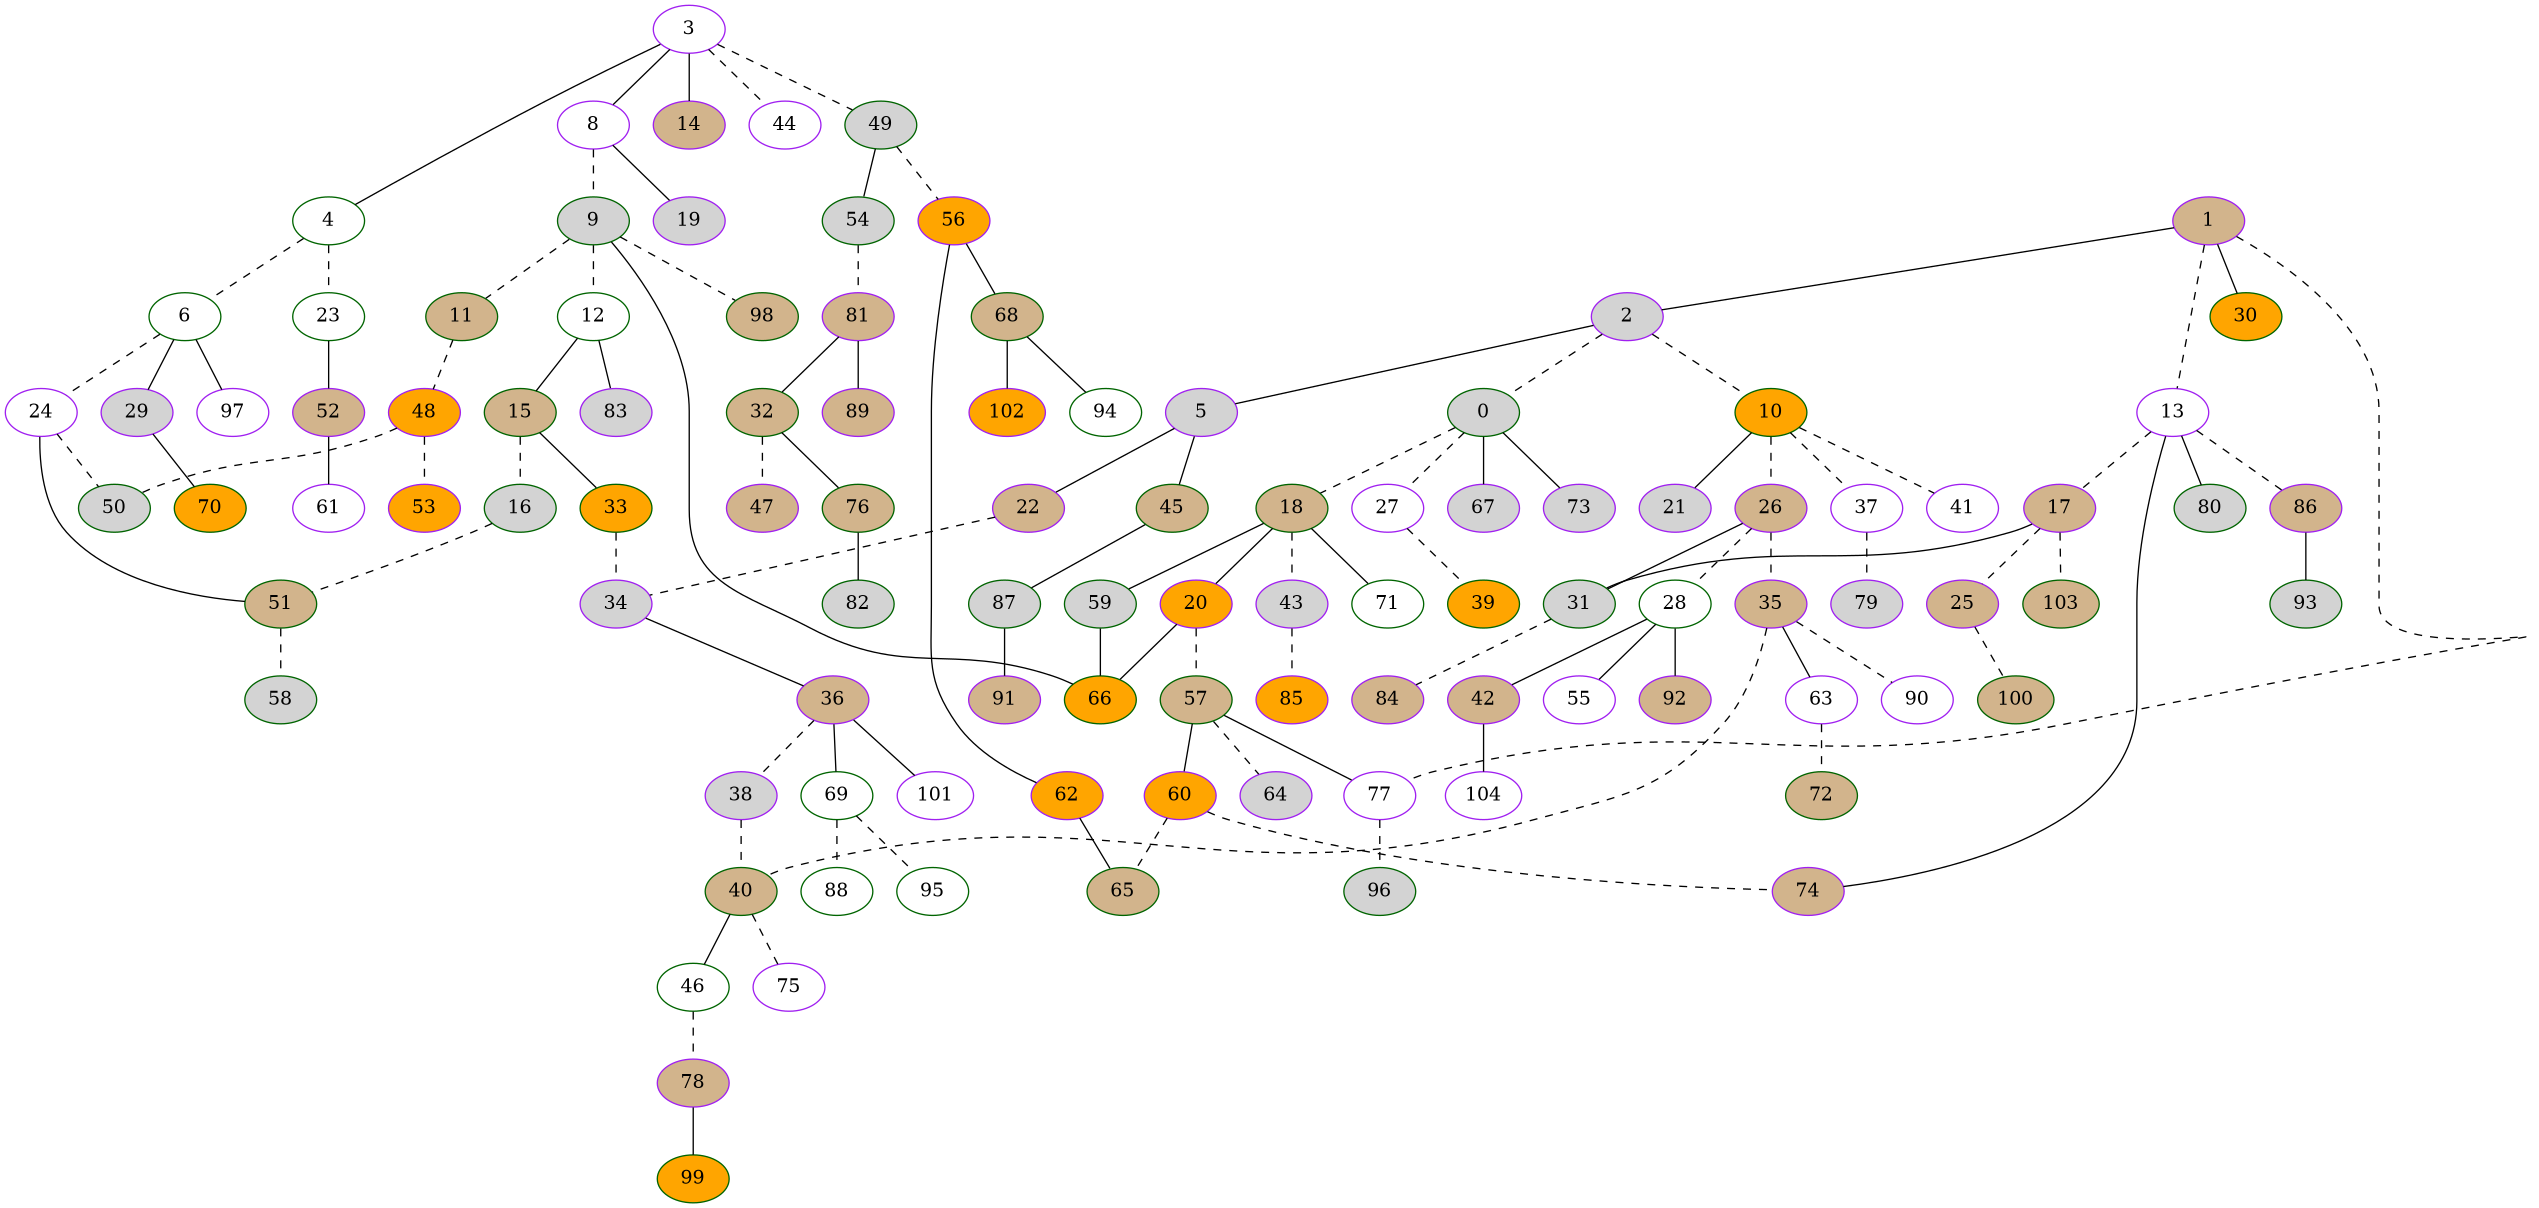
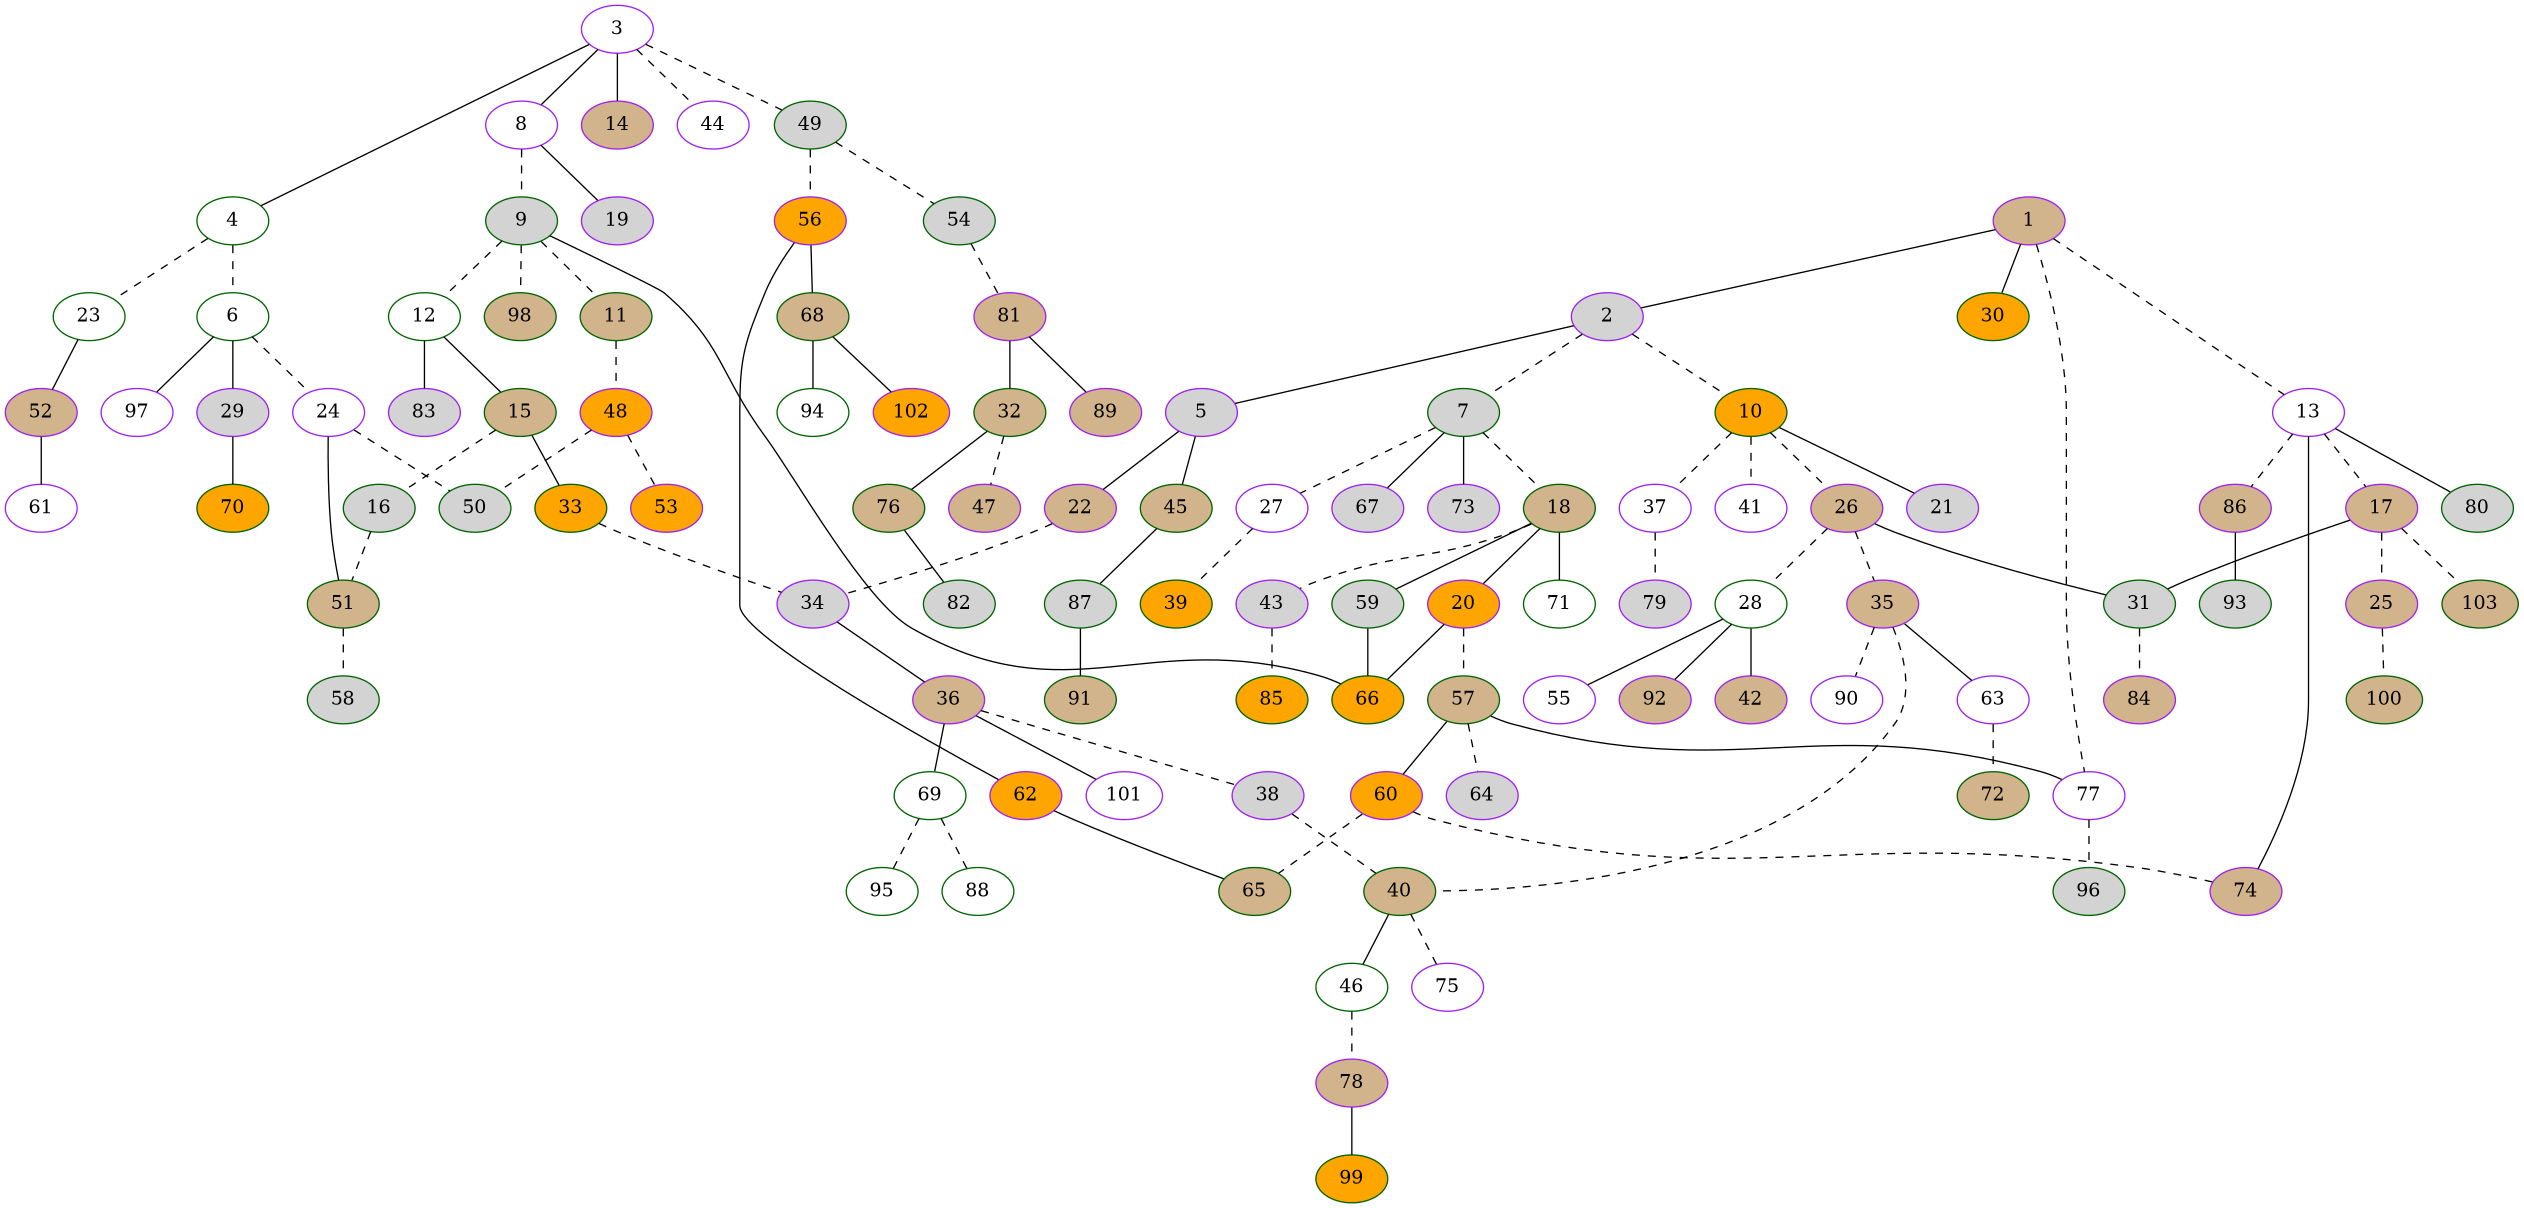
(870, 173) -> (885, 173)
(1484, 412) -> (1464, 412)
(1005, 700) -> (1080, 700)
(1292, 700) -> (1272, 700)
(1484, 796) -> none
